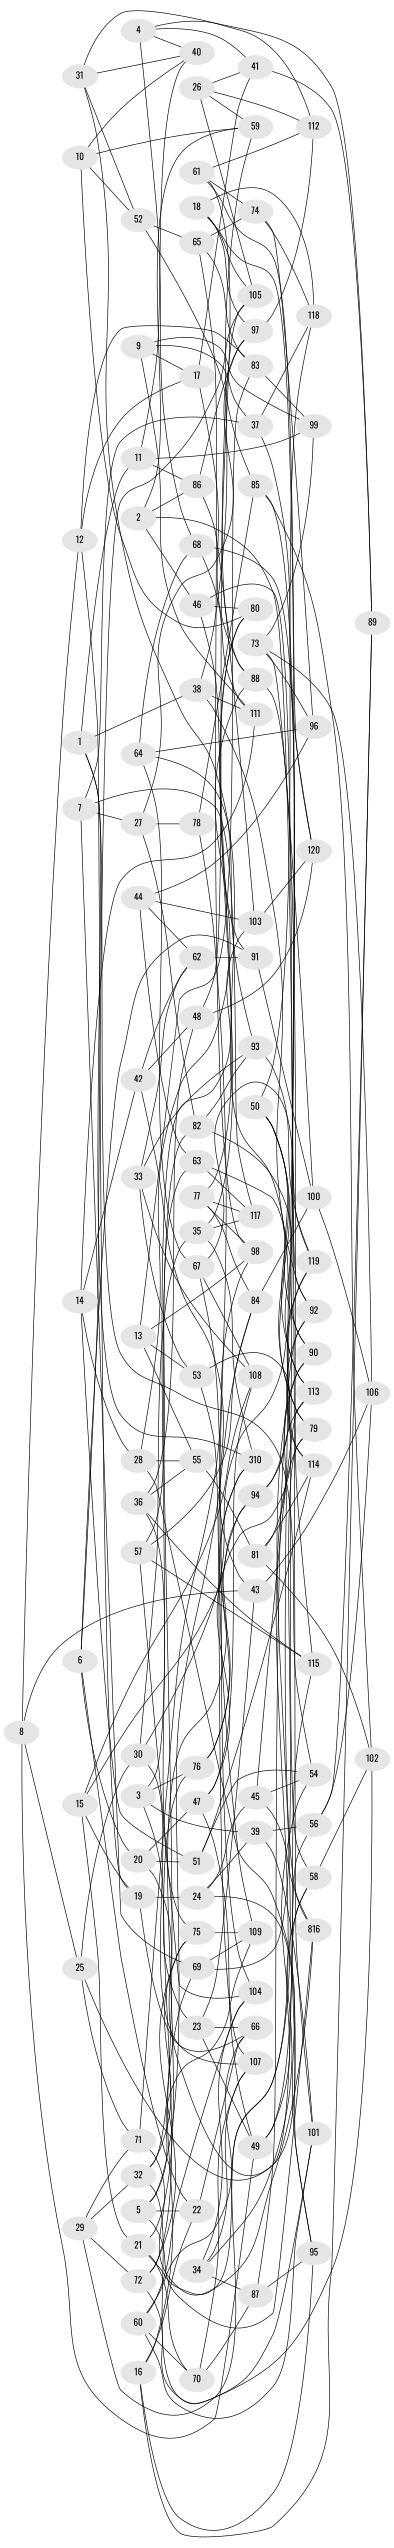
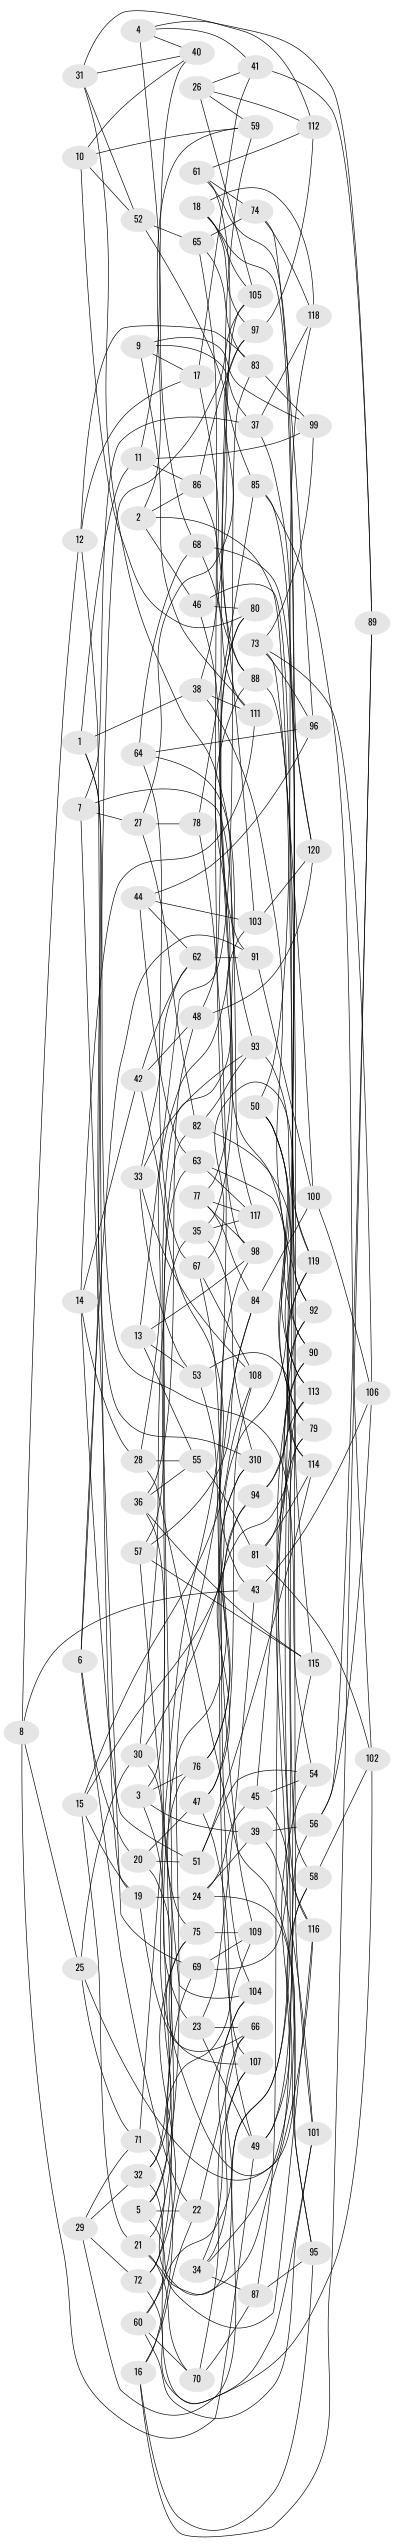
(314, 1930) -> (314, 1930)
